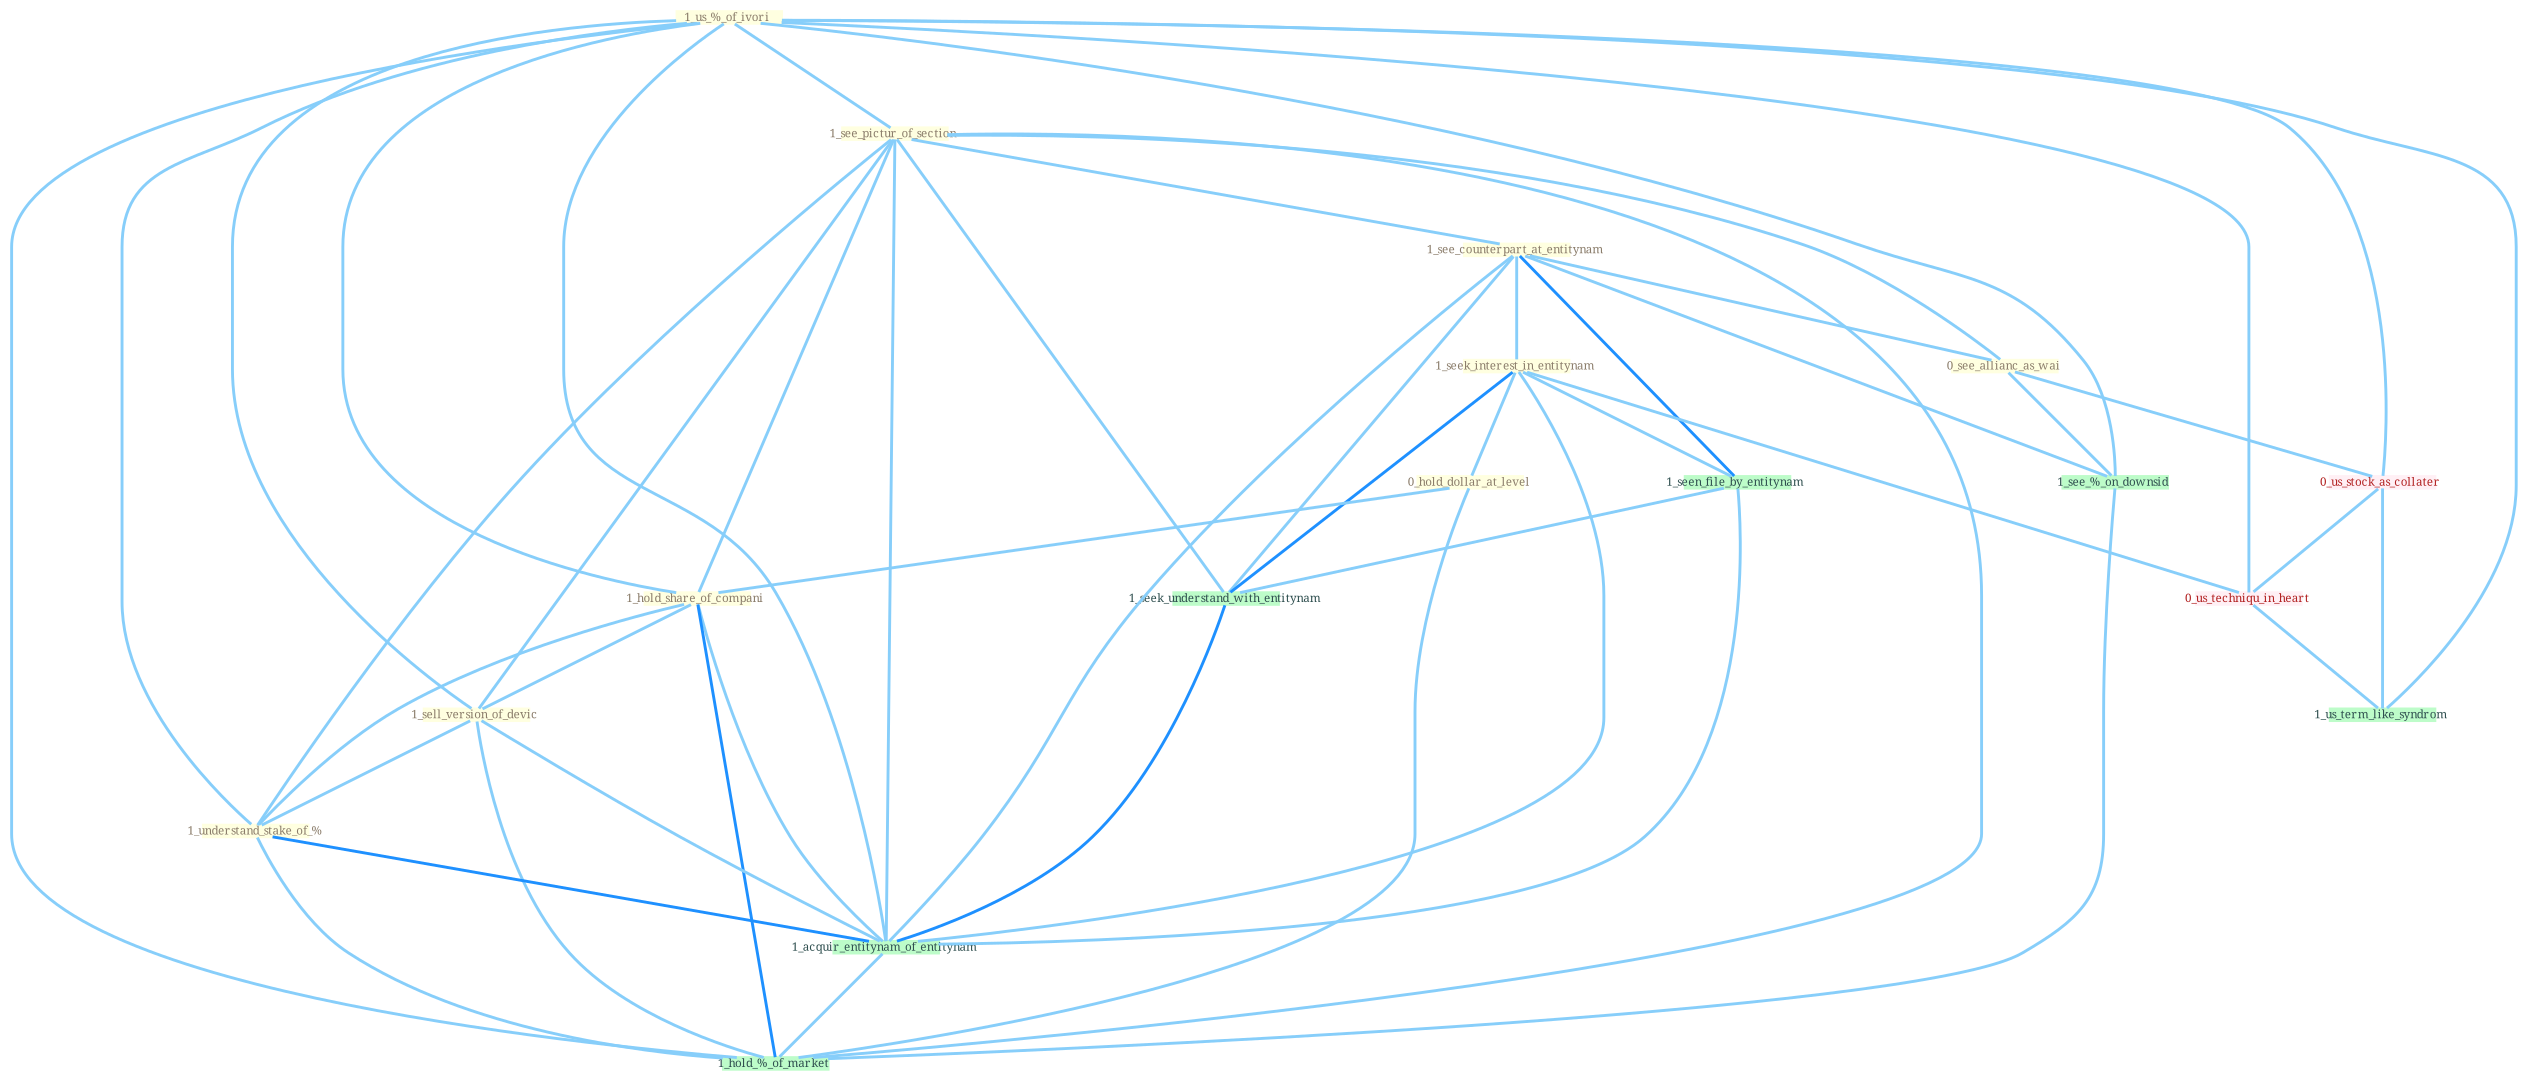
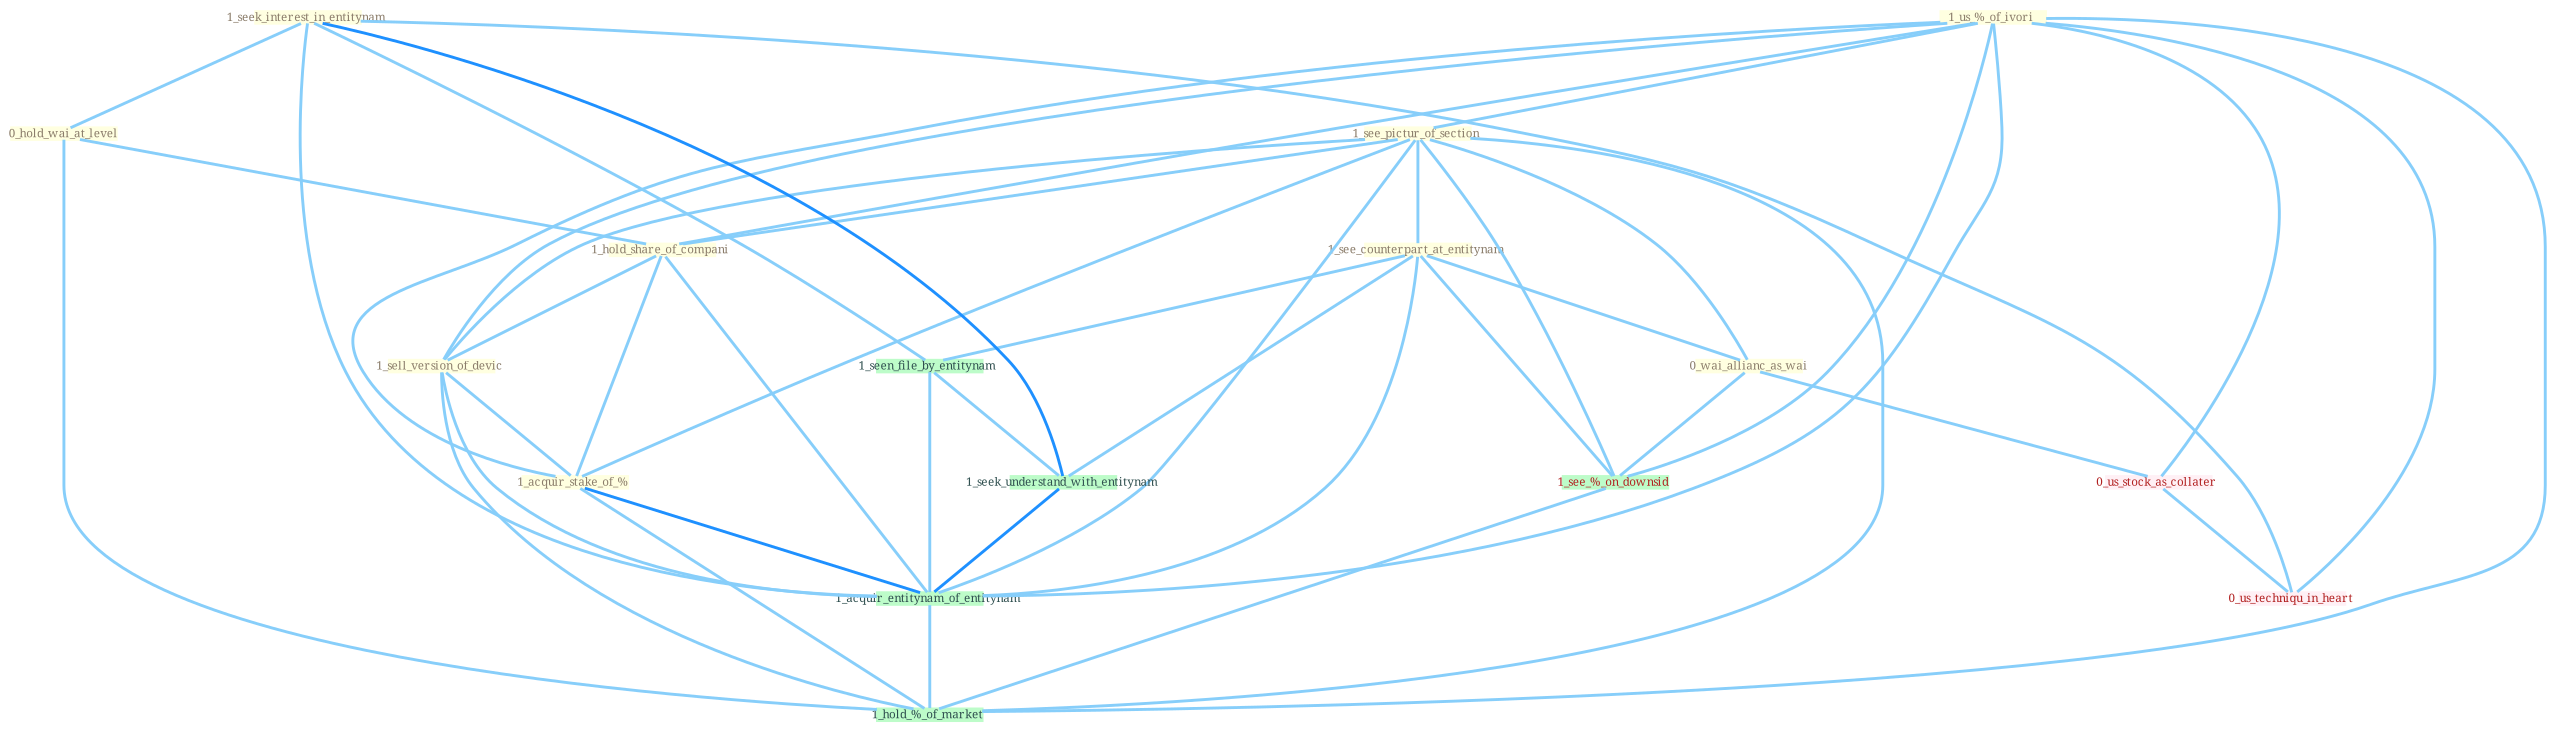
(1517, 308) -> none
(1060, 366) -> (1539, 318)
(1627, 366) -> (1174, 308)
(2005, 366) -> (1749, 366)
(1470, 482) -> (64, 134)
(2115, 482) -> (1615, 482)
(2383, 715) -> none
(256, 831) -> (575, 482)
(737, 831) -> none
